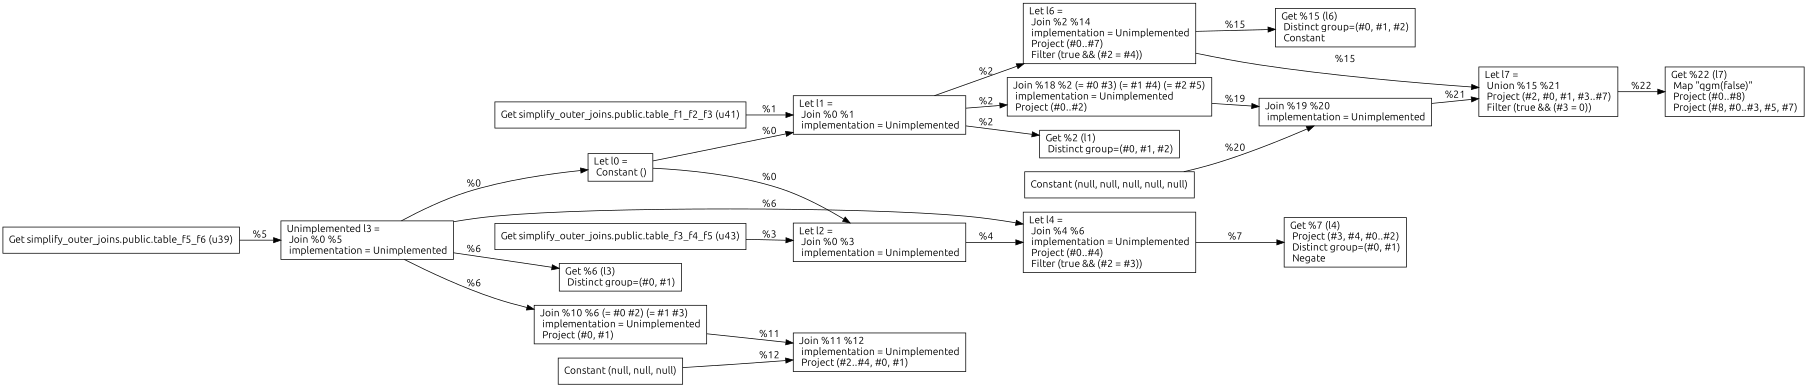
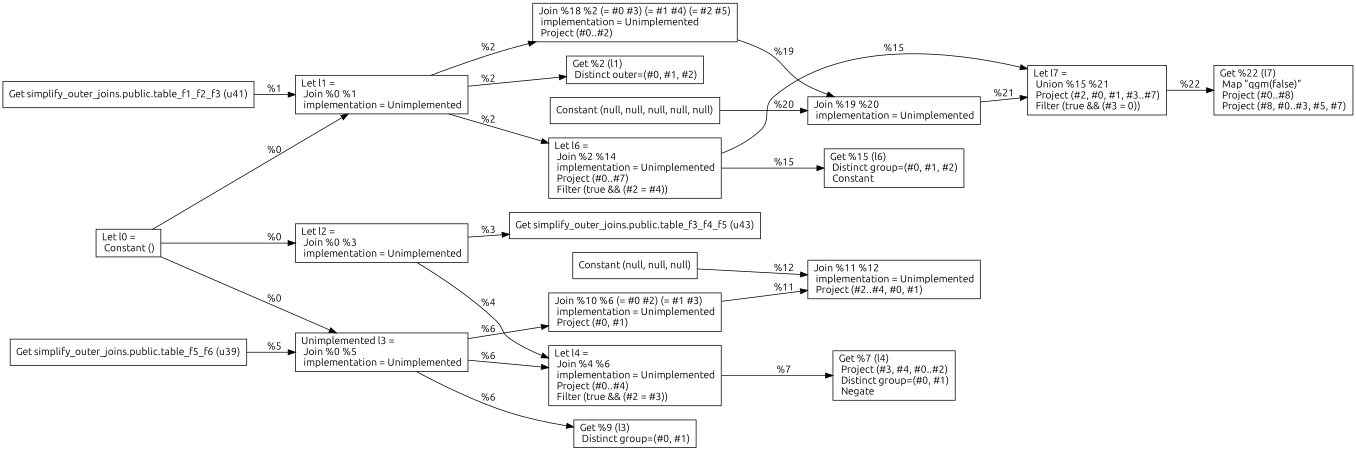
(1109, 144) -> (635, 70)
(488, 186) -> (245, 293)
(766, 240) -> (485, 236)
(620, 277) -> (635, 434)
